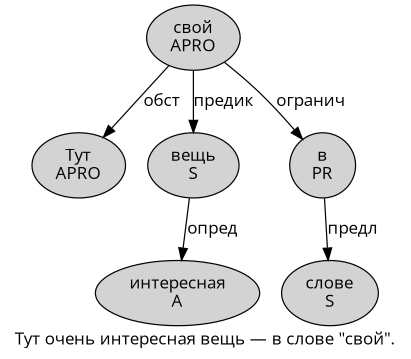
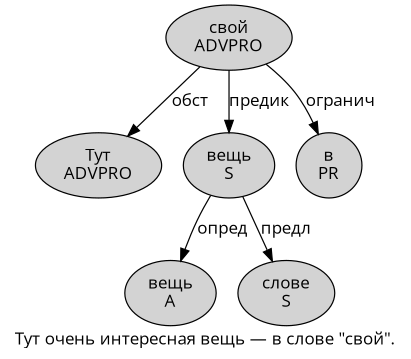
(193, 38) -> (229, 38)
(79, 165) -> (99, 165)
(326, 223) -> (255, 223)
(178, 293) -> (170, 293)
